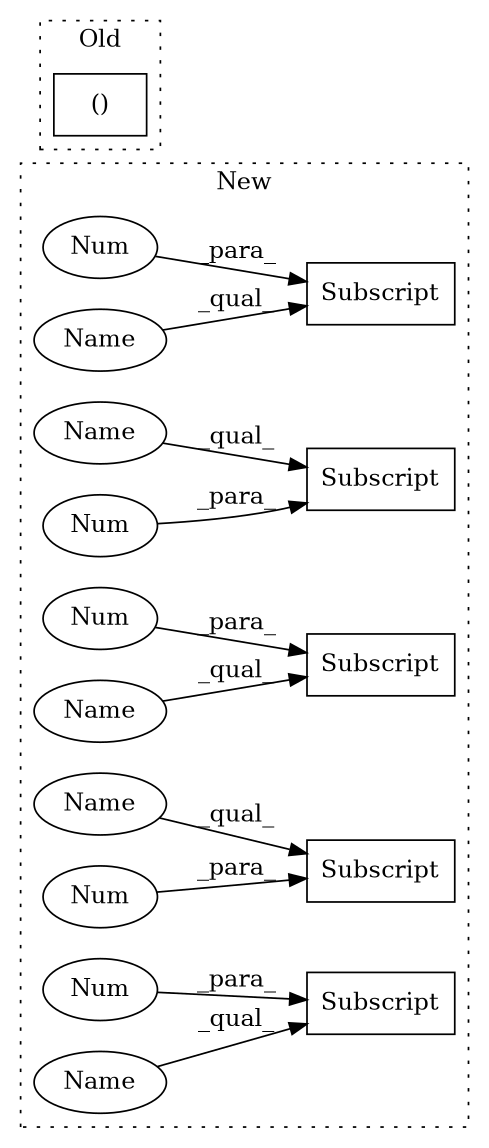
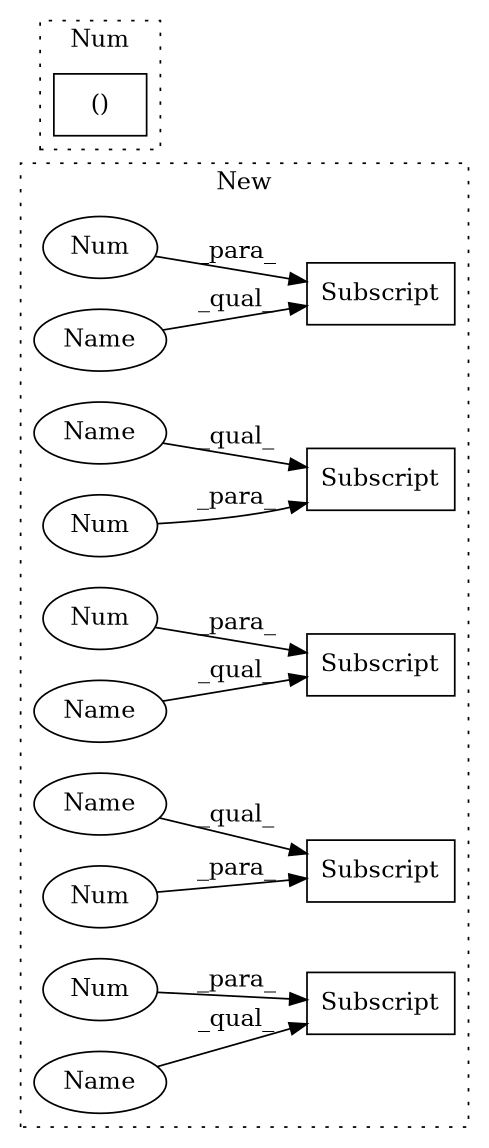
(100, 40) -> (100, 40)
